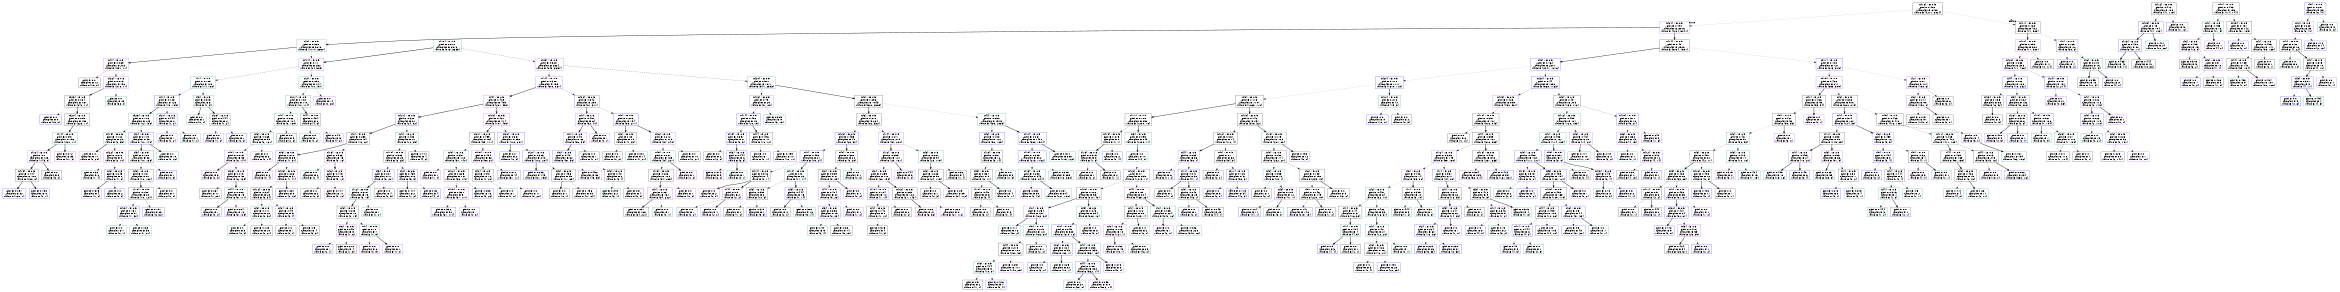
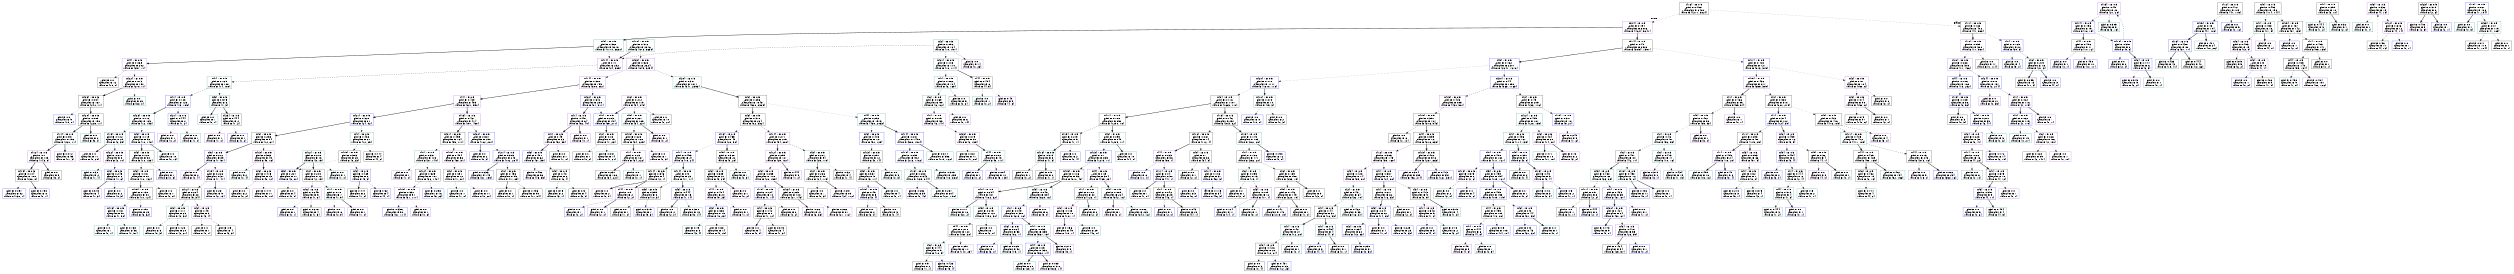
(311, 72) -> (778, 47)
(762, 91) -> (2123, 27)
(2018, 101) -> none
none -> (1970, 110)
(644, 128) -> (621, 110)
(1627, 128) -> (2378, 29)
none -> (91, 138)
(1991, 147) -> (1880, 166)
(1137, 164) -> (1106, 147)
(1479, 166) -> (1419, 166)
(211, 175) -> none
(509, 175) -> none
(1824, 175) -> none
(1413, 183) -> none
(21, 184) -> (21, 184)
(372, 184) -> (302, 165)
(982, 194) -> (869, 194)
(1554, 194) -> (1493, 194)
(1978, 194) -> none
(1377, 220) -> (1310, 221)
none -> (753, 231)
(1339, 240) -> (1321, 240)
(1426, 240) -> (1391, 221)
